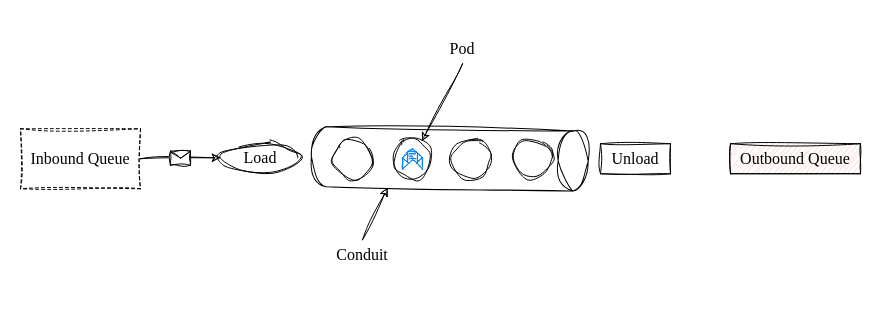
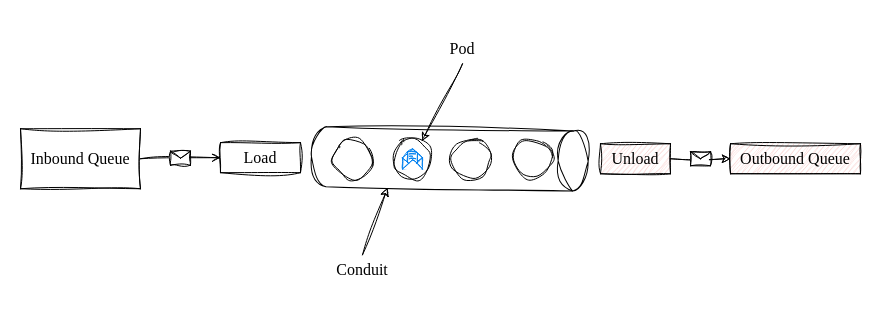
(212, 158) -> (212, 158)
(261, 158) -> (261, 158)
(81, 159) -> (81, 159)
(636, 159) -> (636, 159)
none -> (698, 159)
(363, 255) -> (363, 270)
